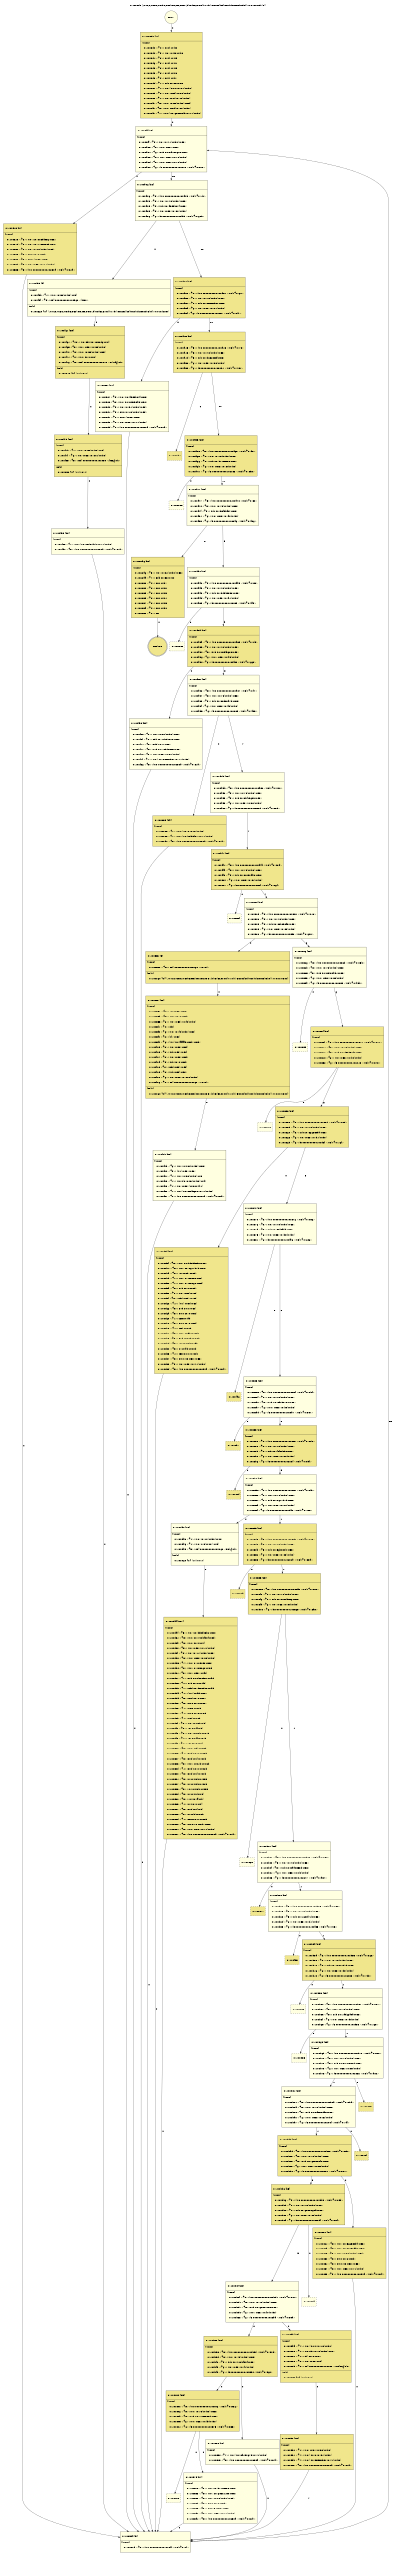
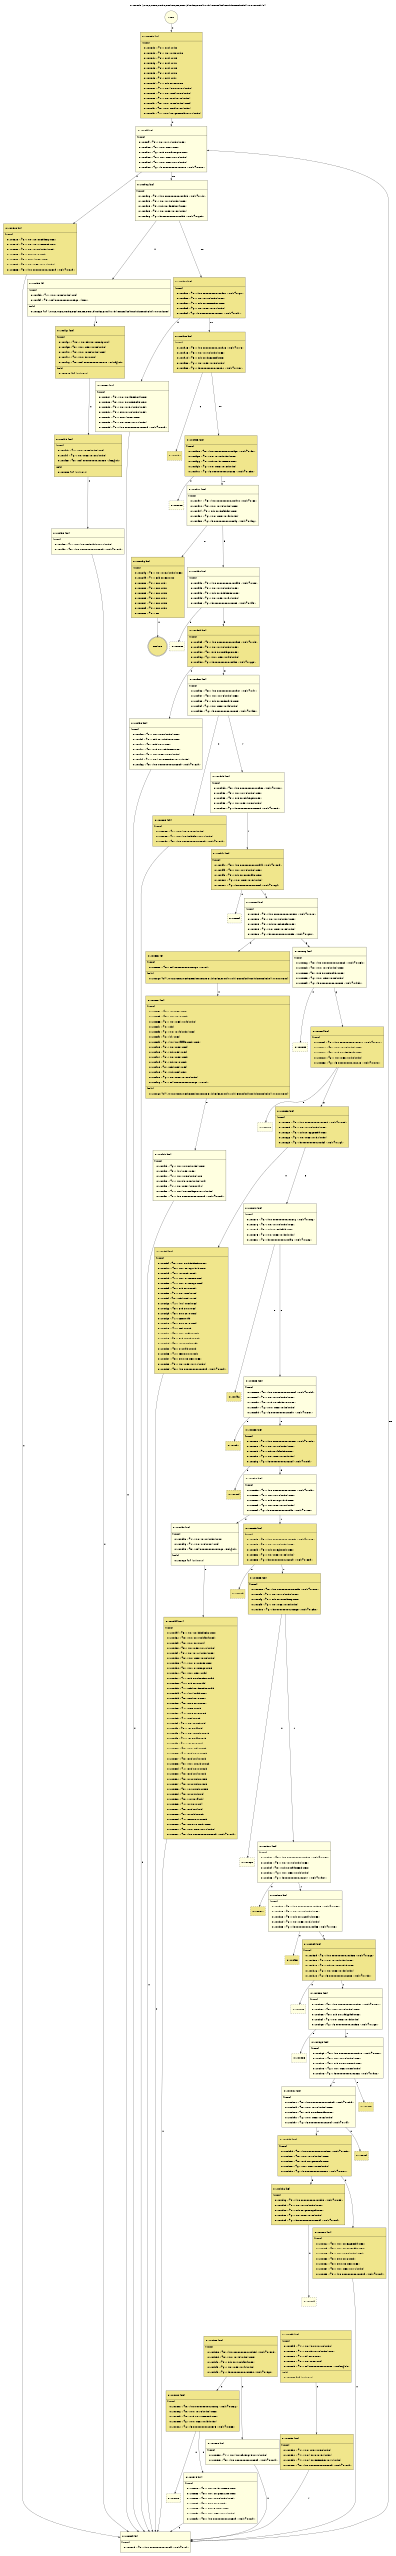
(171, 17) -> (171, 17)
(262, 2302) -> none
